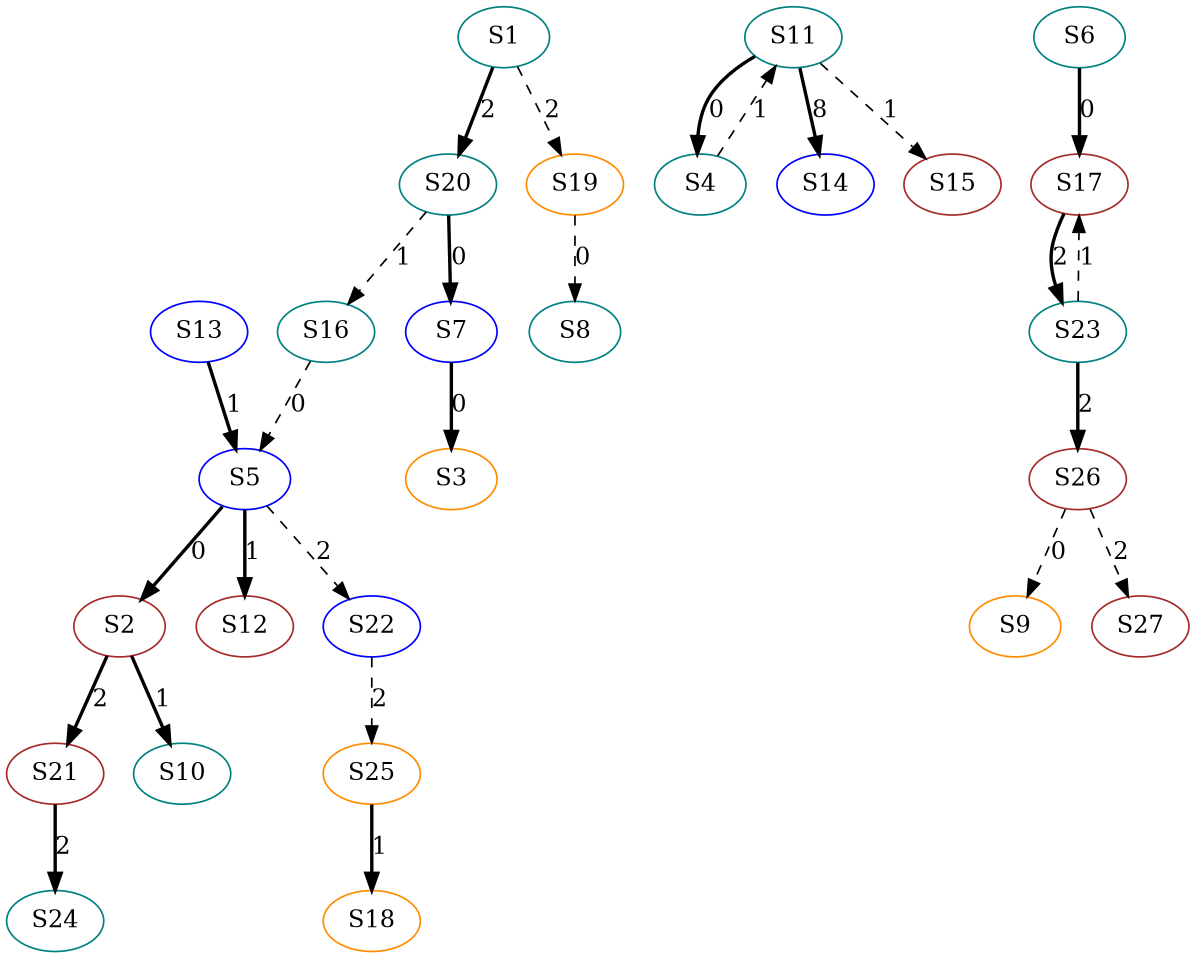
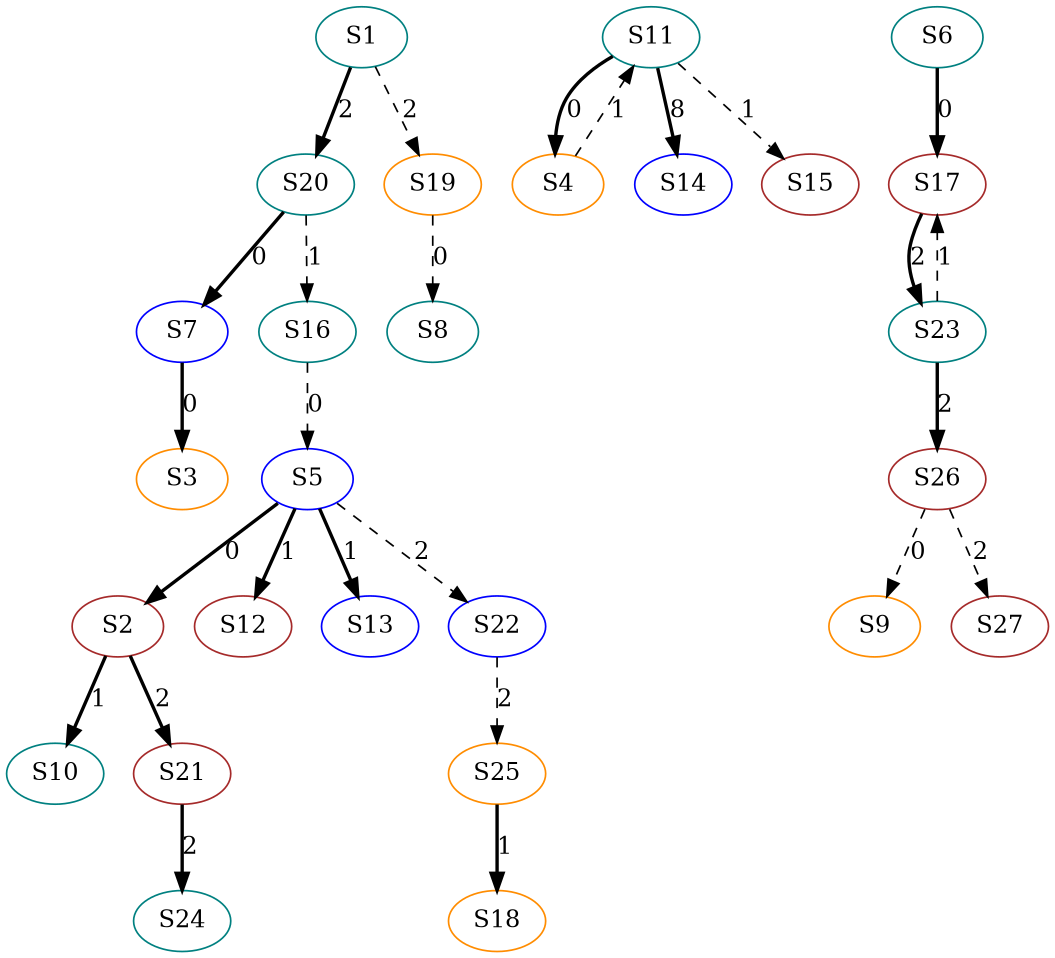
(700, 185) -> (558, 185)
(219, 397) -> (335, 545)
